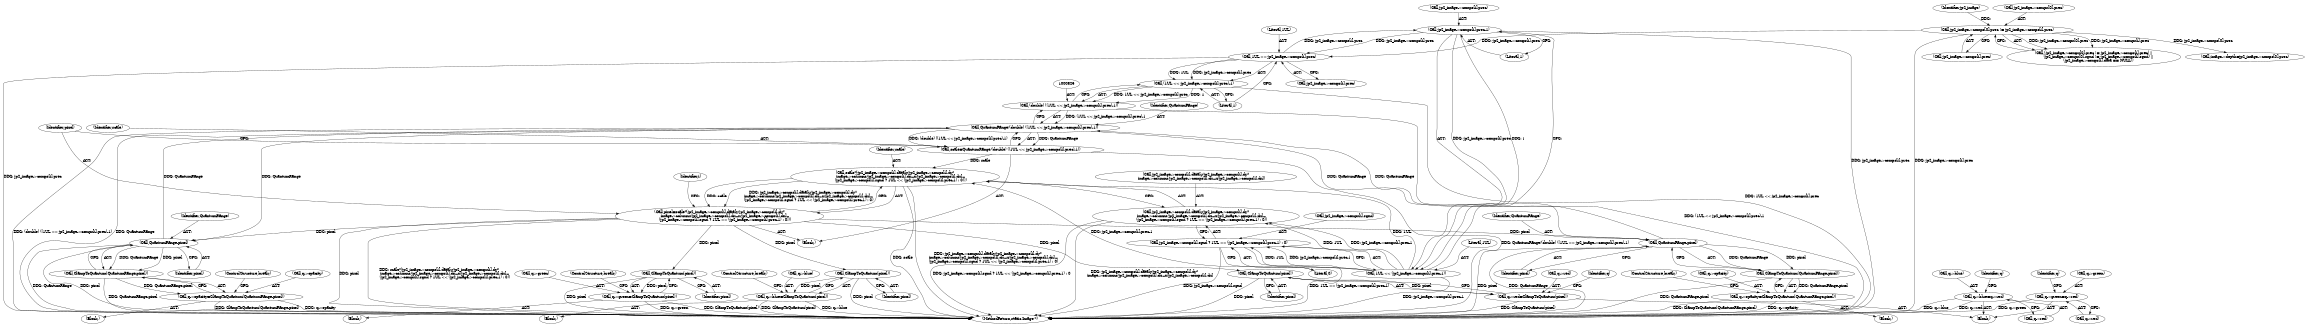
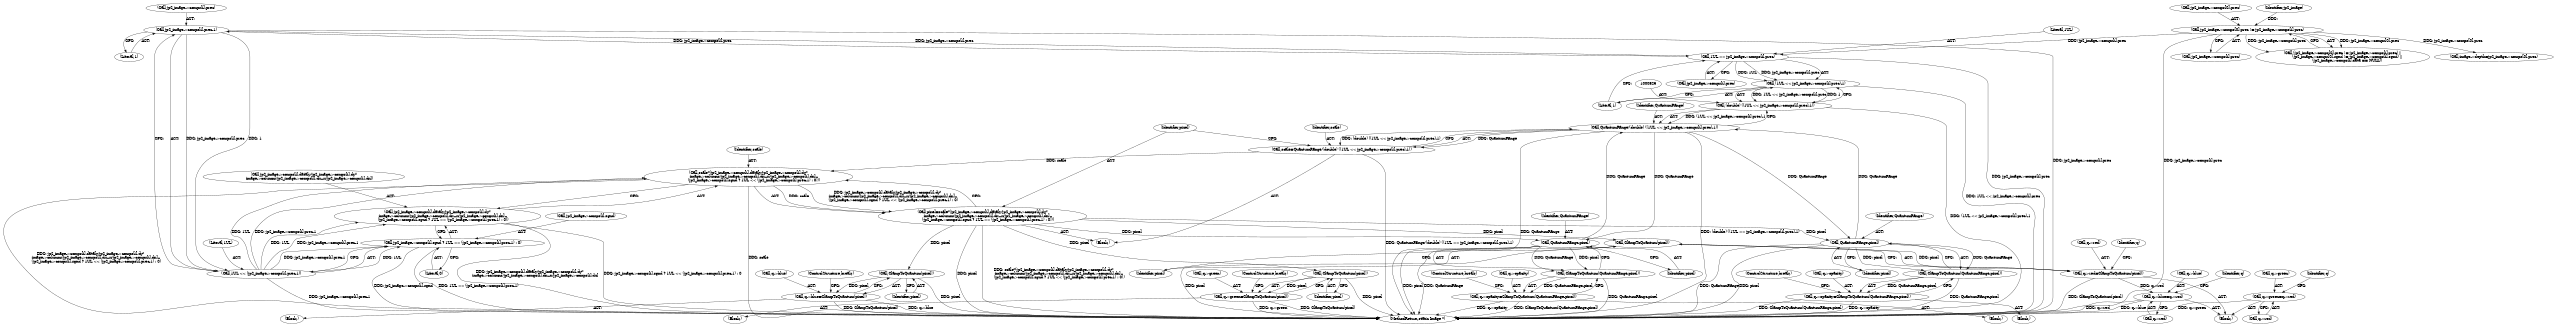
(690, 177) -> none
none -> (2134, 285)
